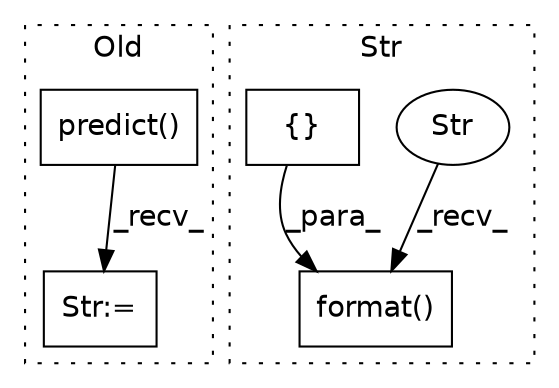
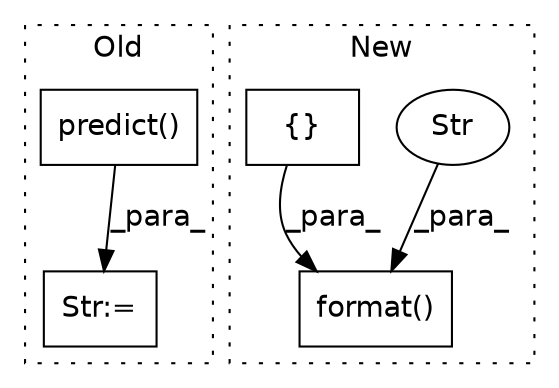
(382, 49) -> (382, 49)
(159, 218) -> (159, 218)
(462, 218) -> (462, 218)
